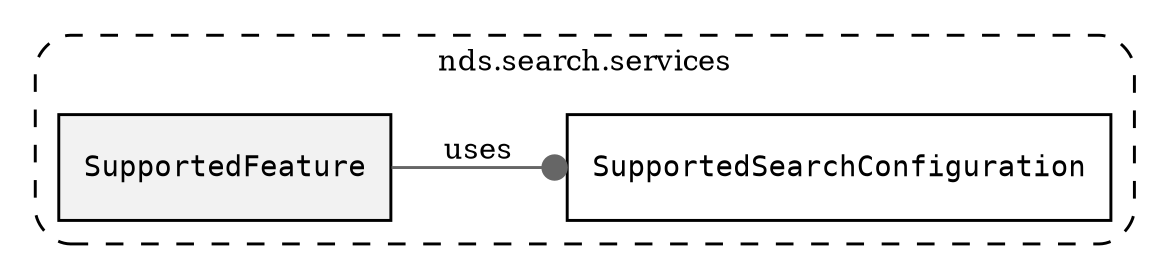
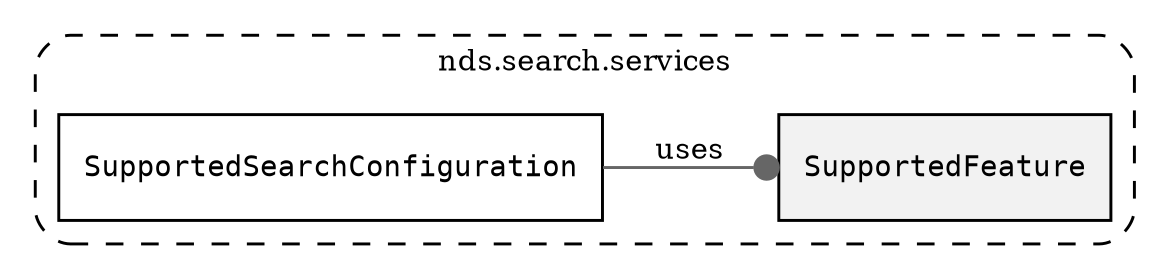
(467, 168) -> (678, 168)
